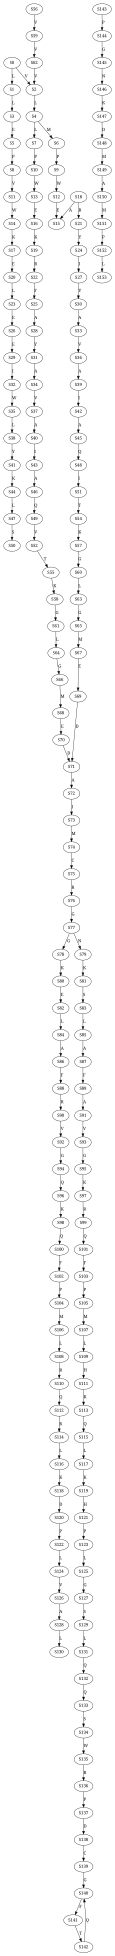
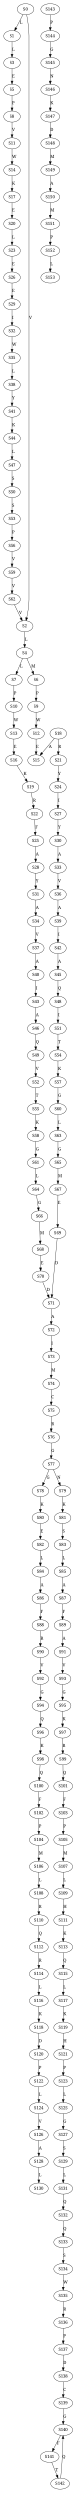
none -> (12, 519)
